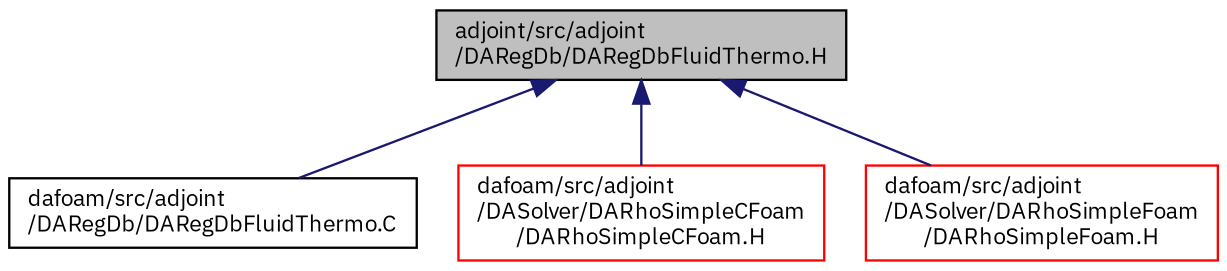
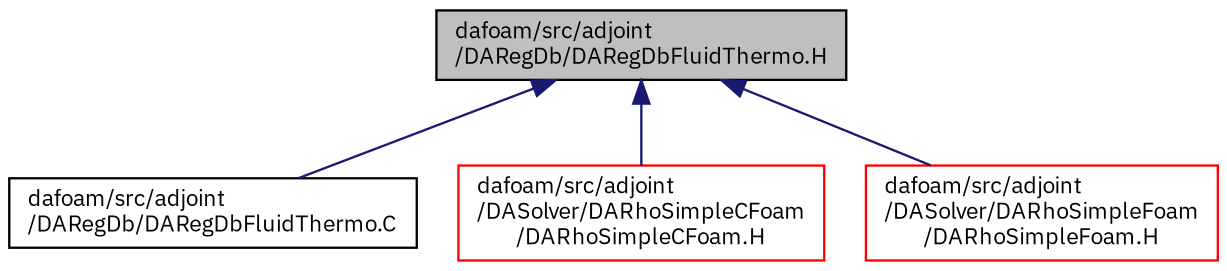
(641, 45) -> (641, 45)
